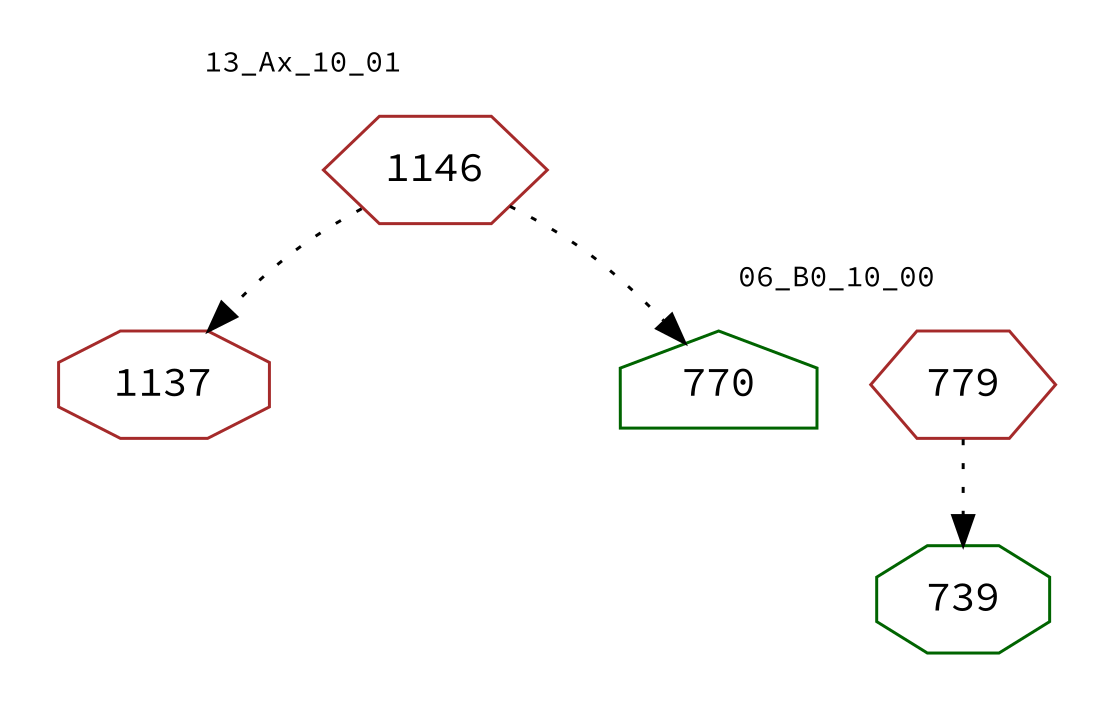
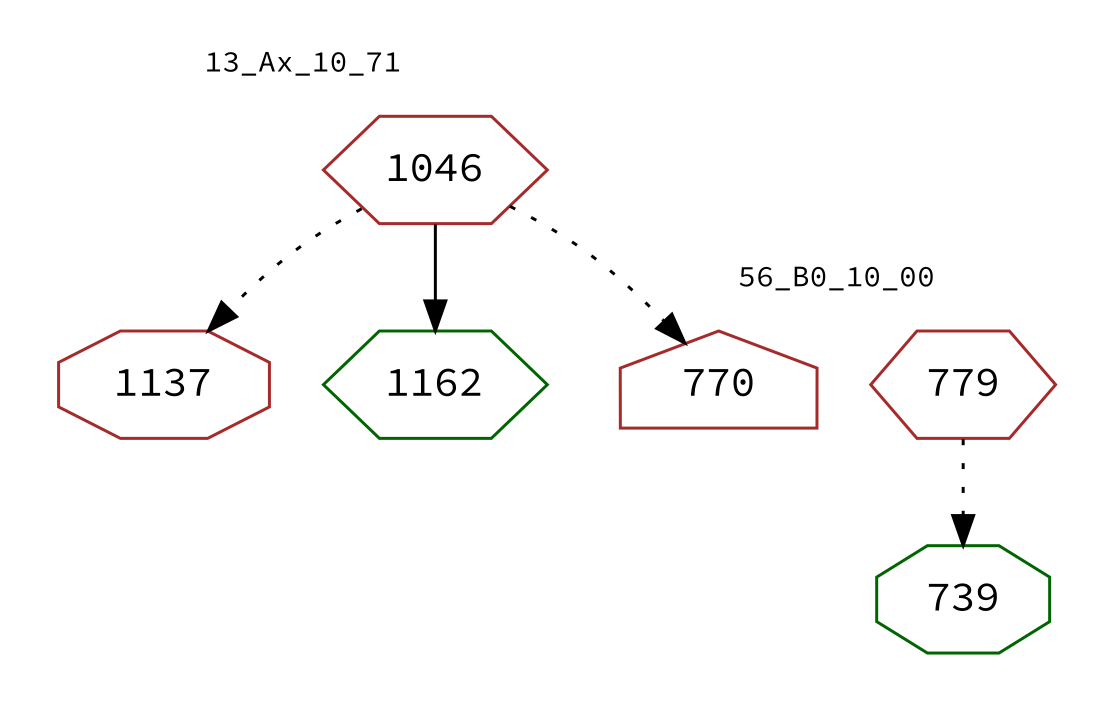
(304, 64) -> (304, 64)
(435, 170) -> (435, 170)
(838, 279) -> (838, 279)
none -> (435, 385)
(719, 385) -> (719, 385)
